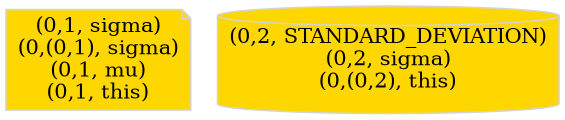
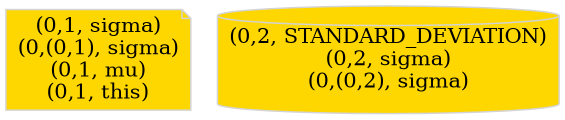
(388, 60) -> (388, 60)
